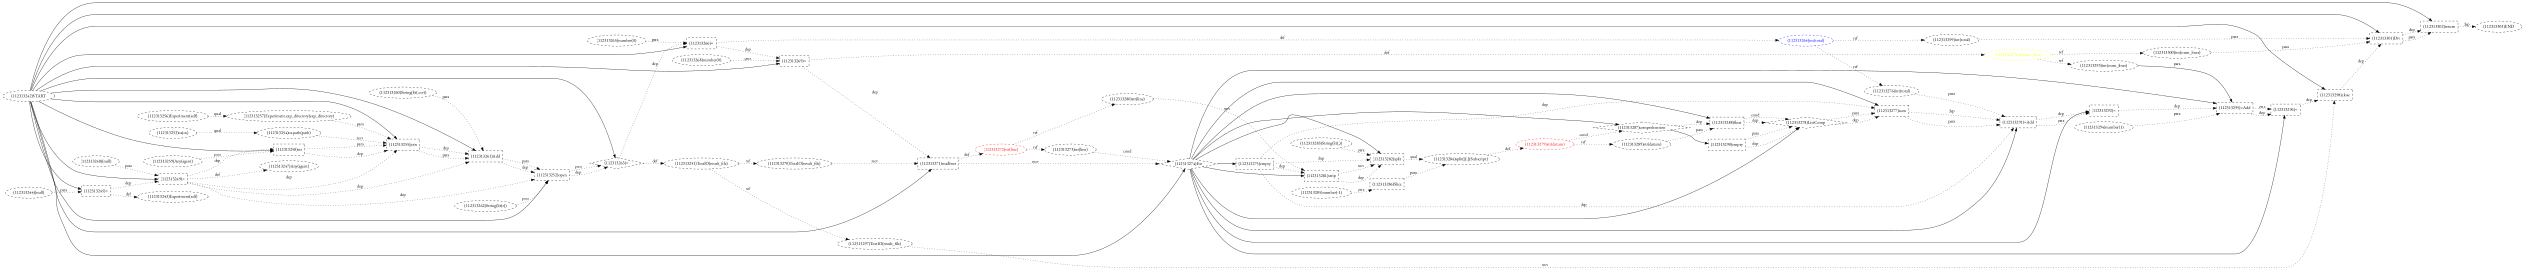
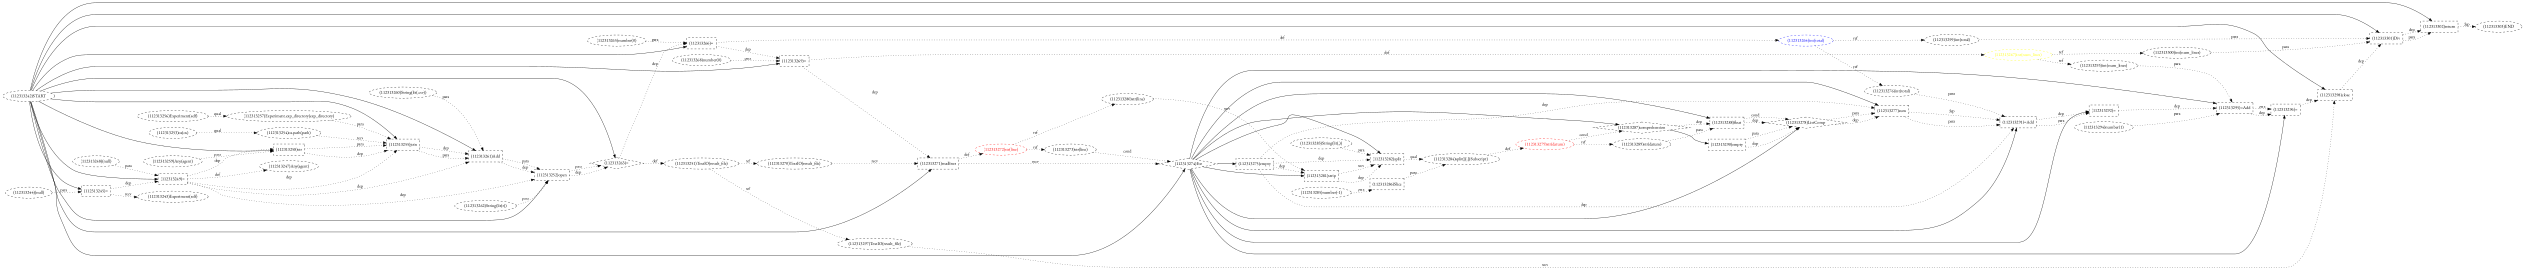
(2190, 70) -> (2190, 70)
(128, 194) -> (128, 194)
